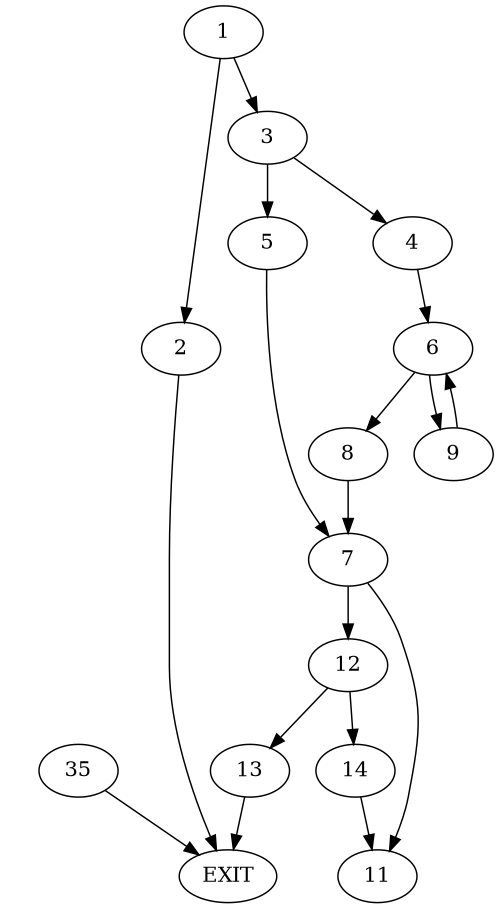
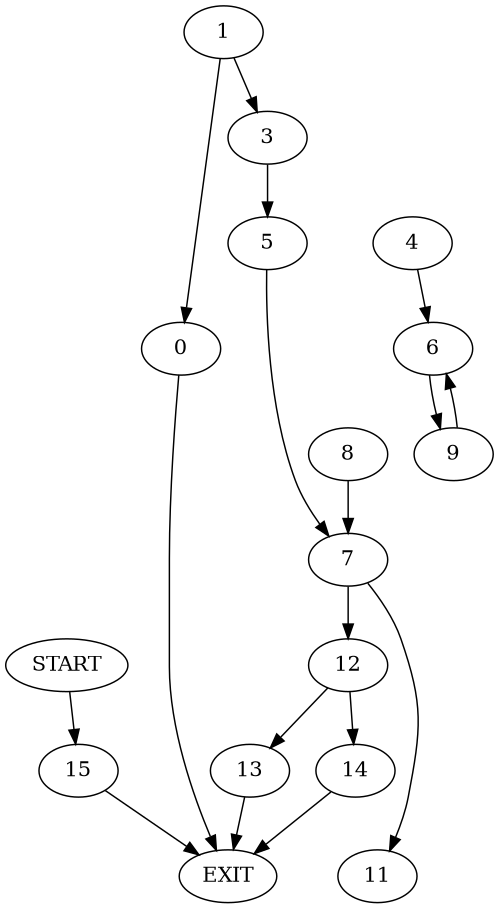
(334, 186) -> none
(181, 349) -> (181, 349)
(395, 396) -> none
none -> (67, 665)
(79, 771) -> (79, 771)
(365, 816) -> (298, 818)
